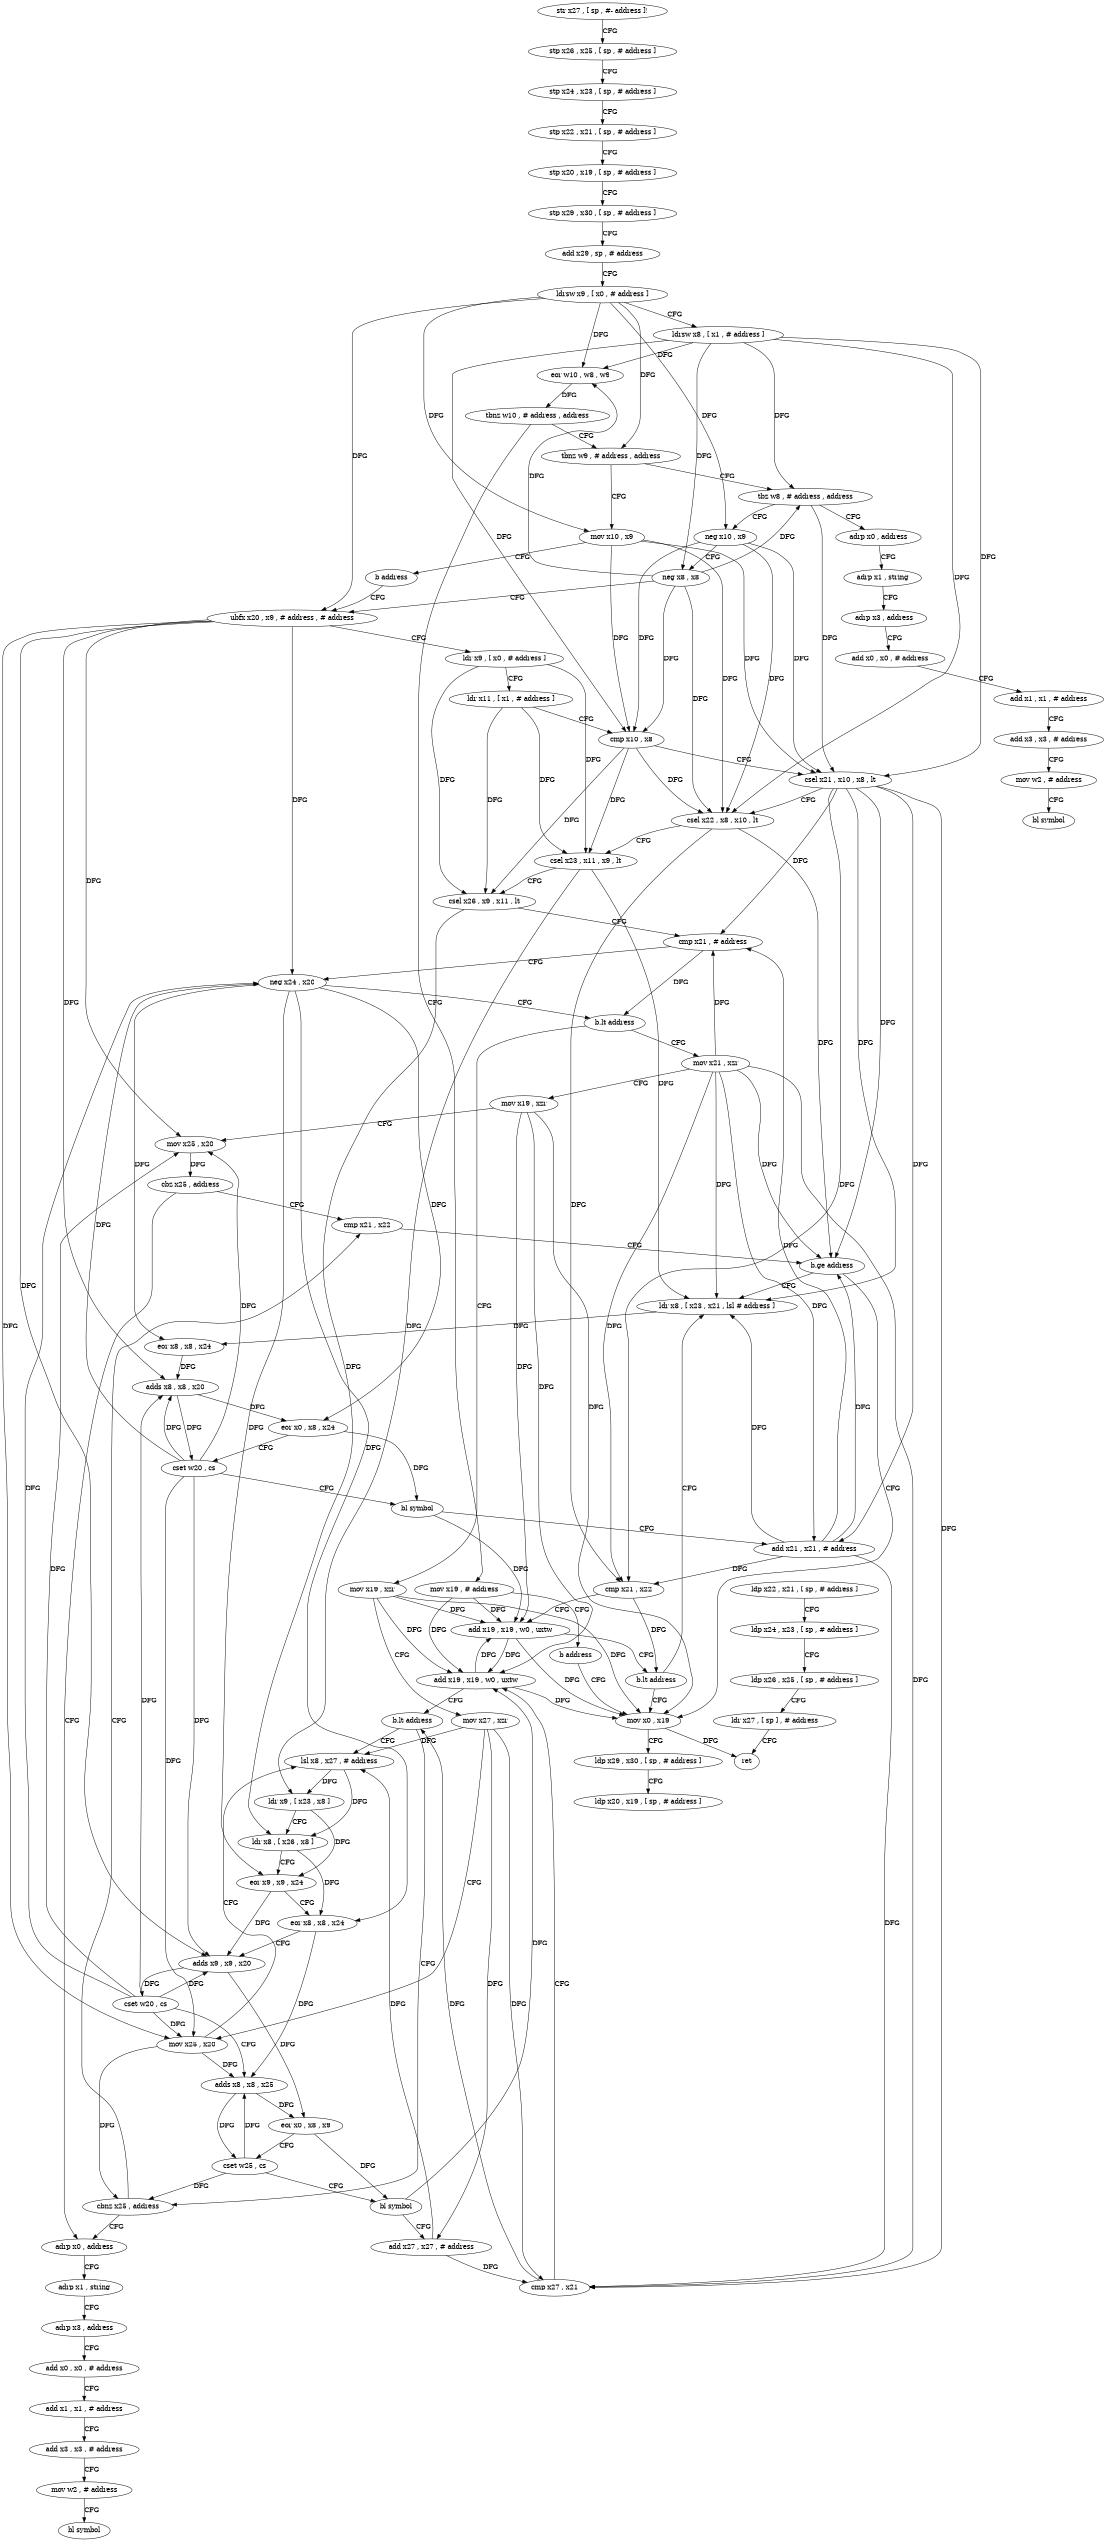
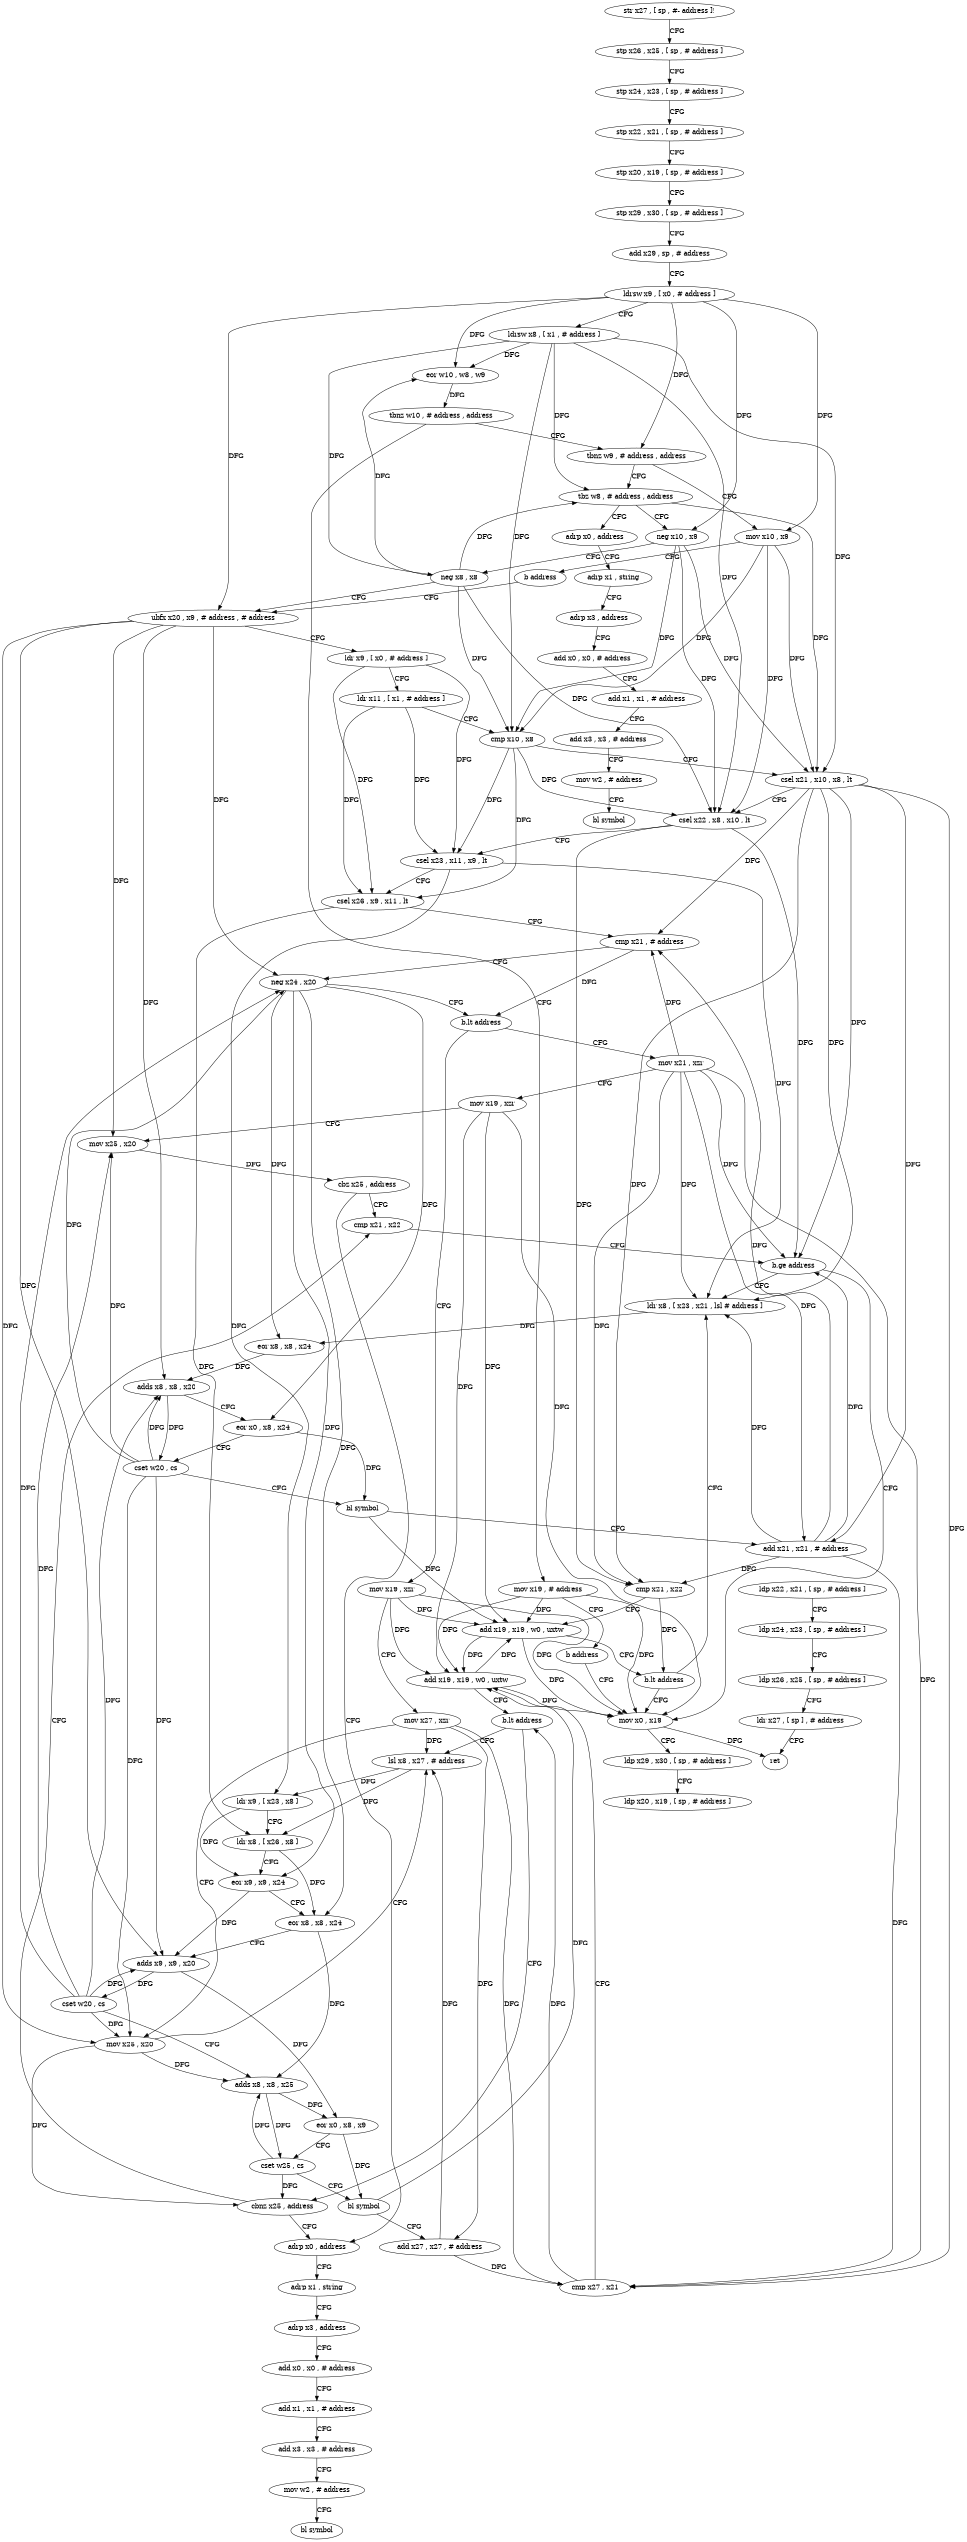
(258, 1408) -> (228, 1408)
none -> (643, 1634)
